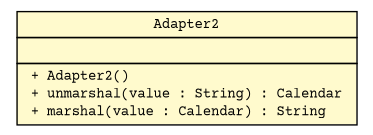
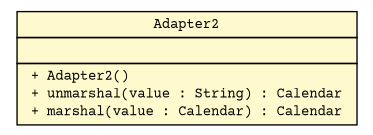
(179, 111) -> (187, 111)
